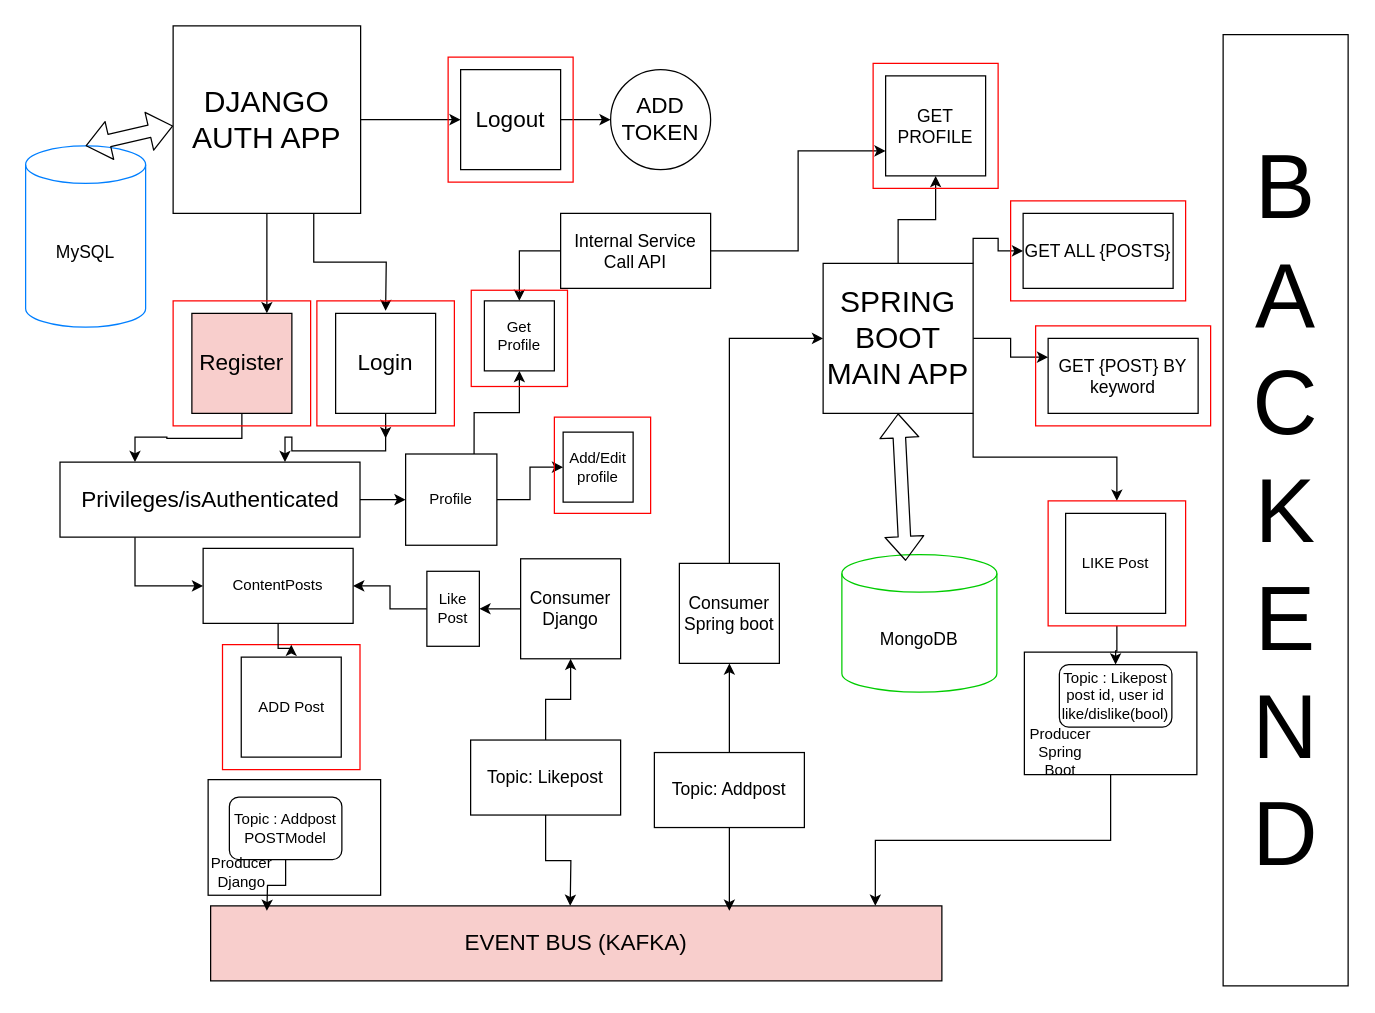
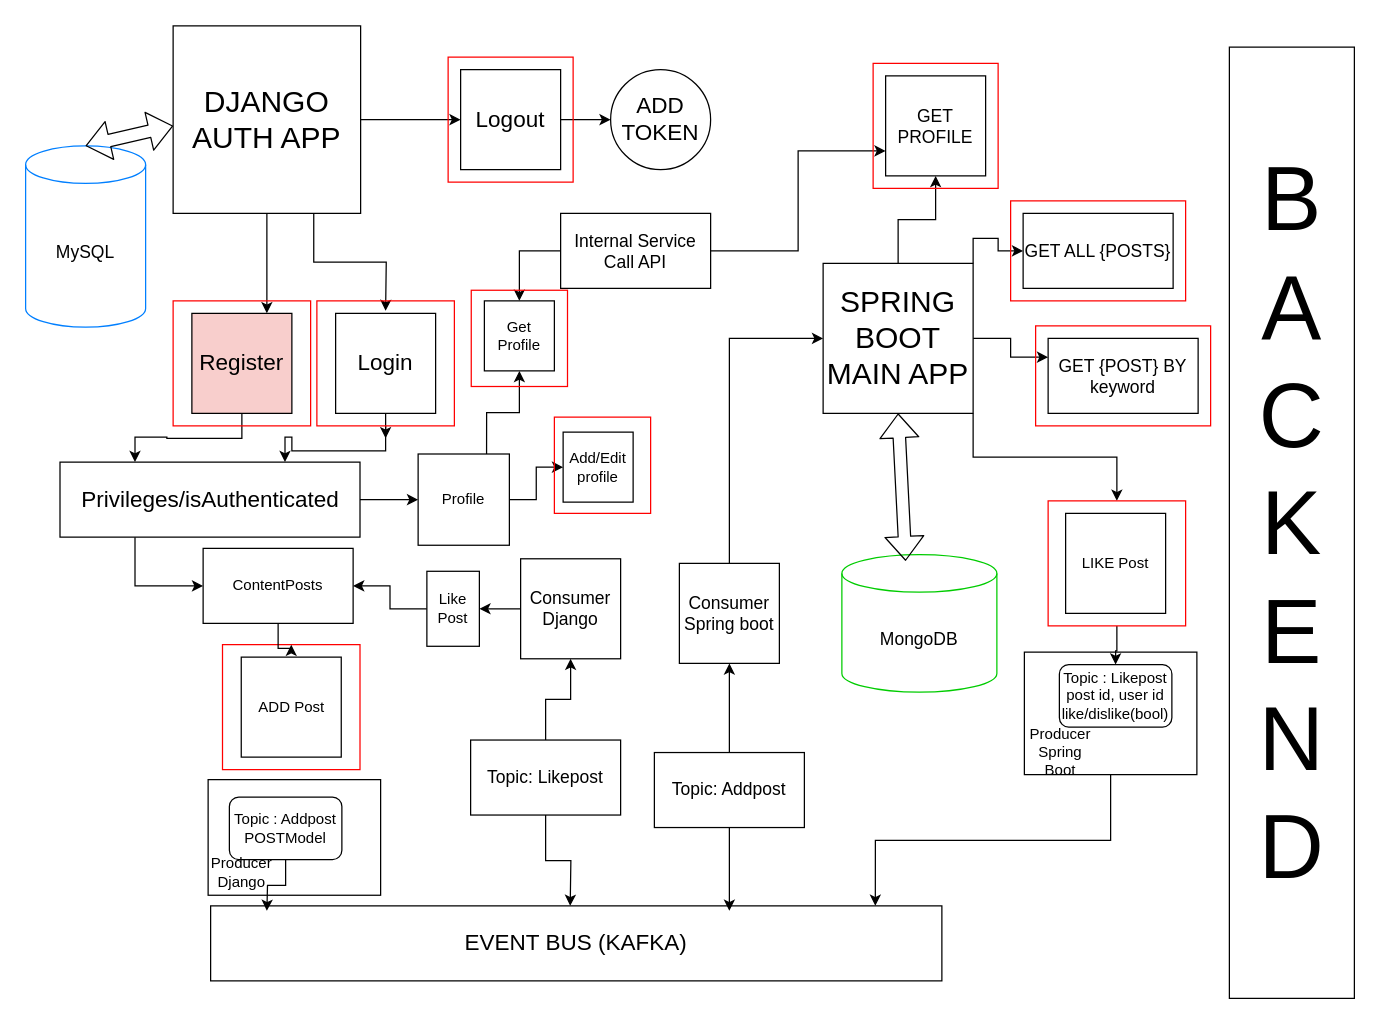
(451, 499) -> (464, 499)
(1286, 510) -> (1292, 523)
(576, 943) -> (576, 943)
